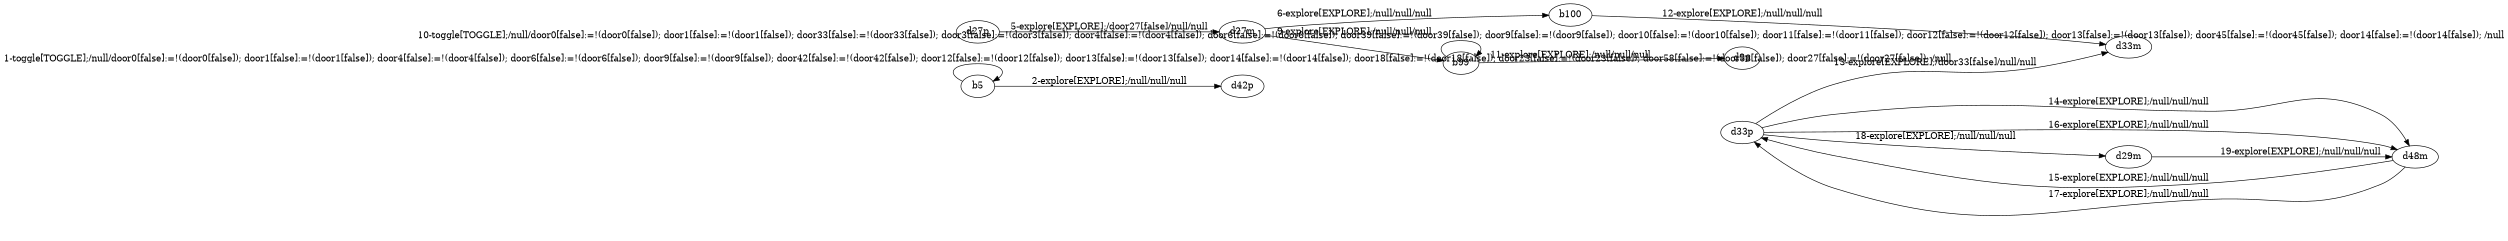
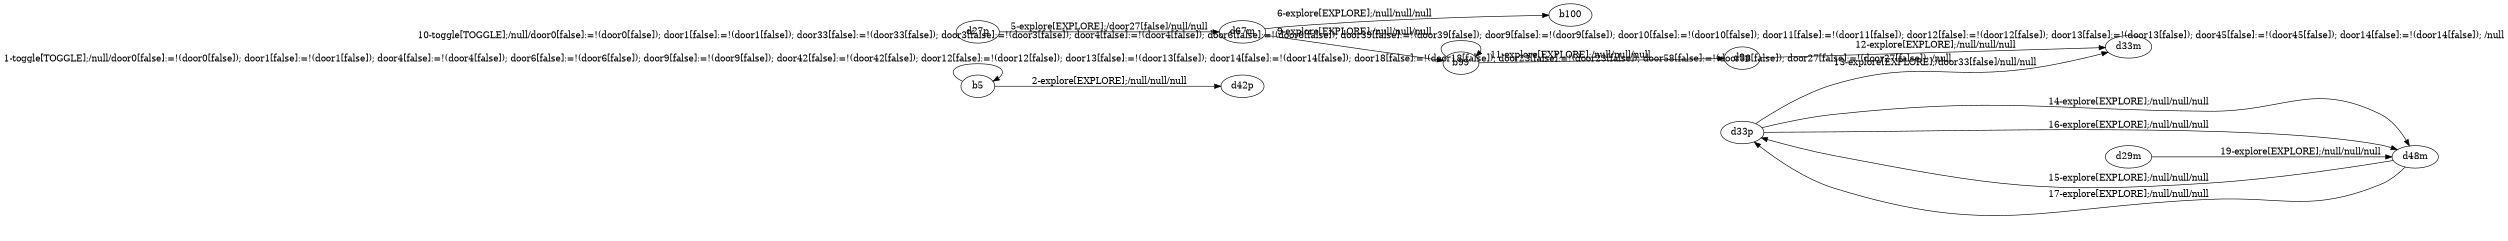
(1846, 27) -> (1930, 53)
(1242, 32) -> (1242, 32)
(1931, 148) -> none
